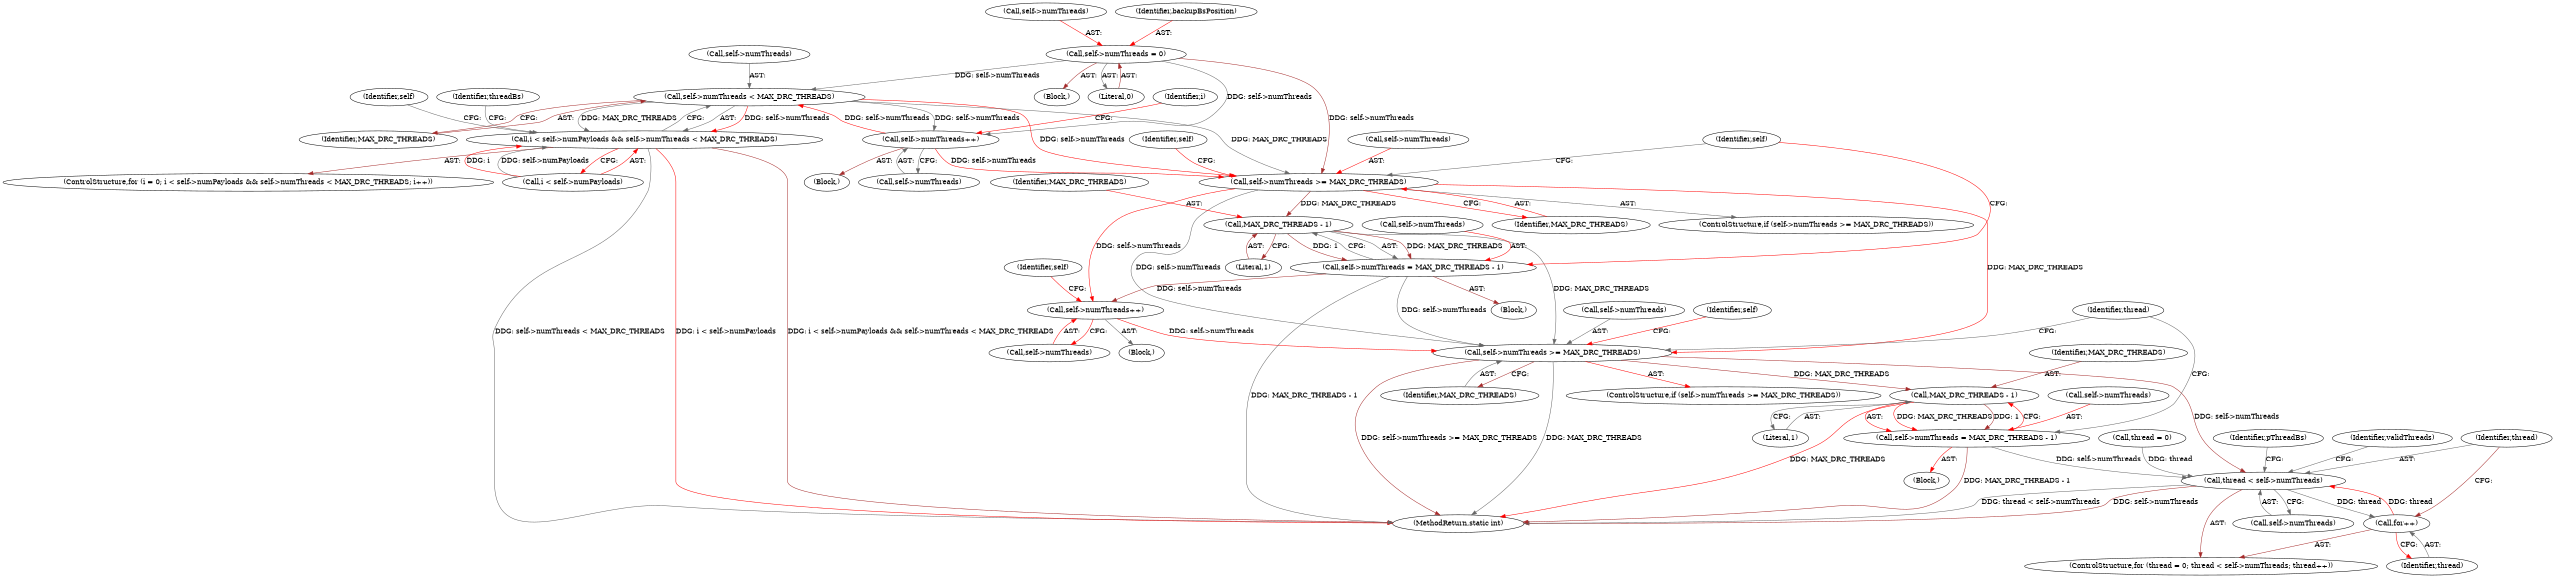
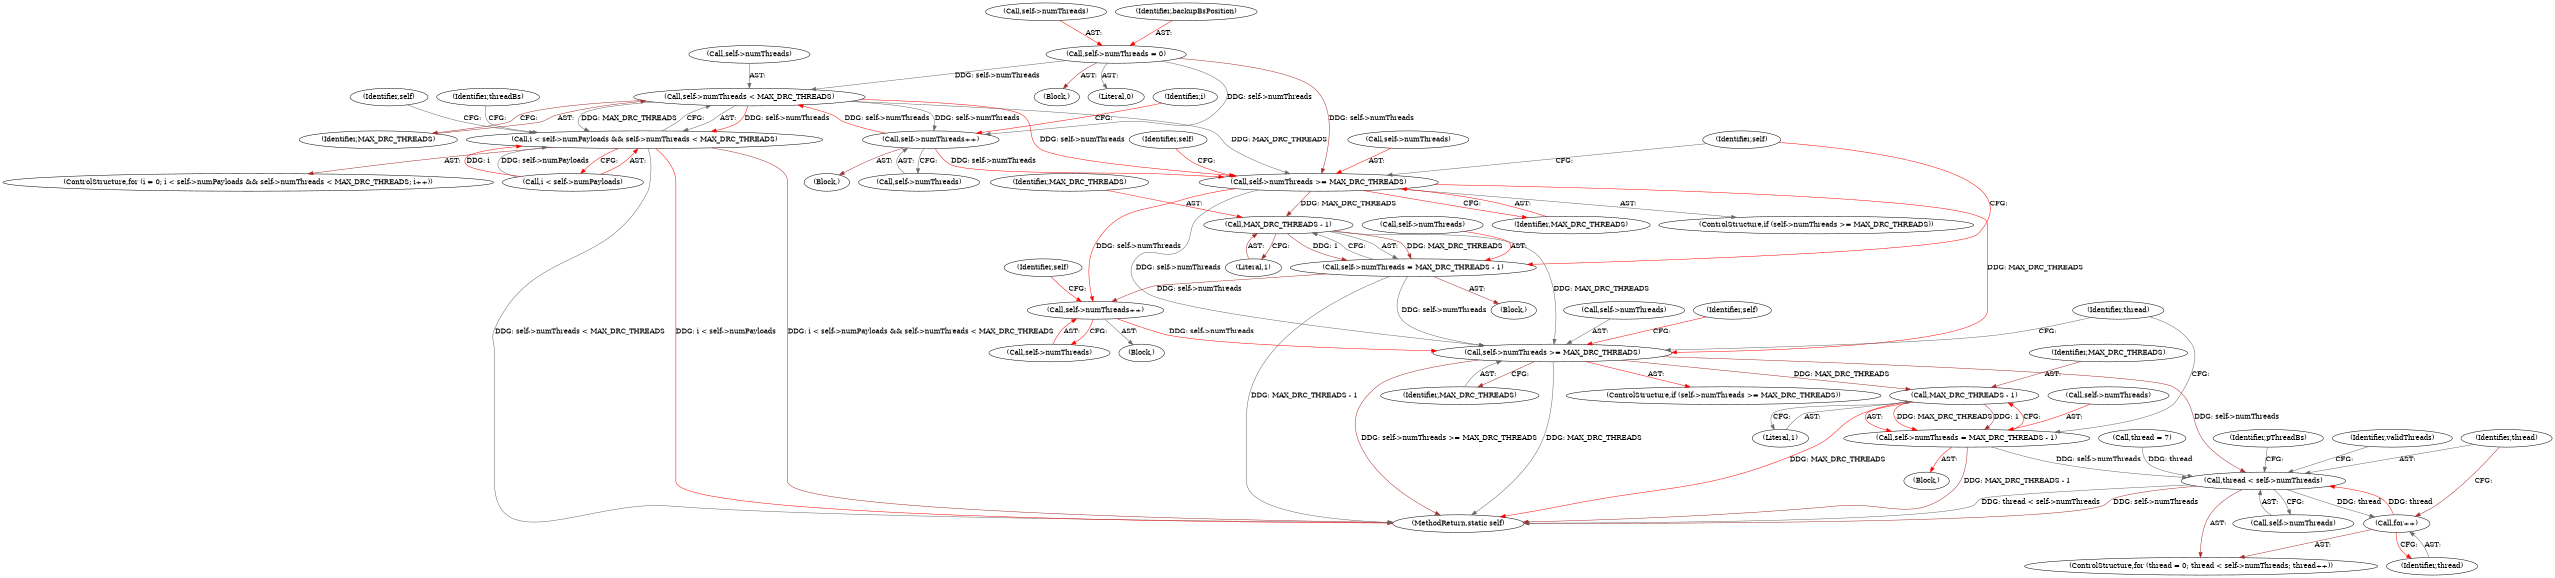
(1121, 78) -> none
(2142, 438) -> (2142, 438)
(1458, 524) -> (1458, 524)
